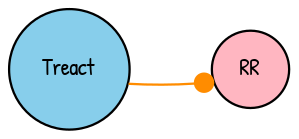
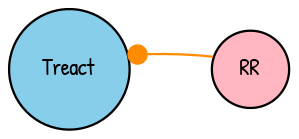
(162, 85) -> (180, 54)
